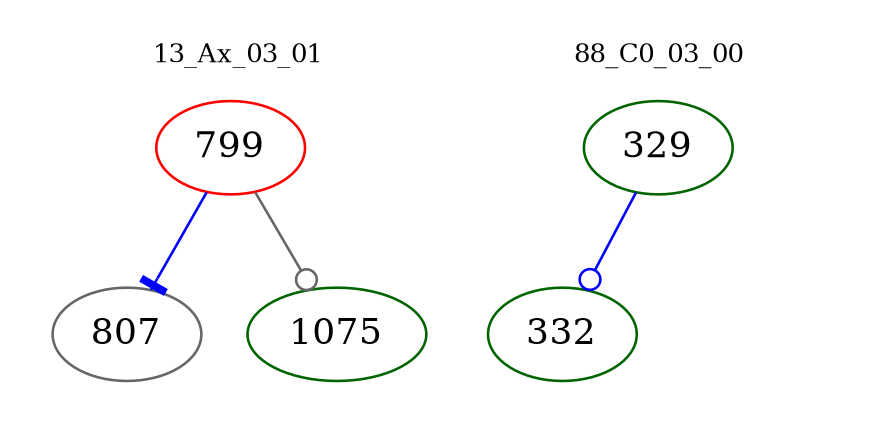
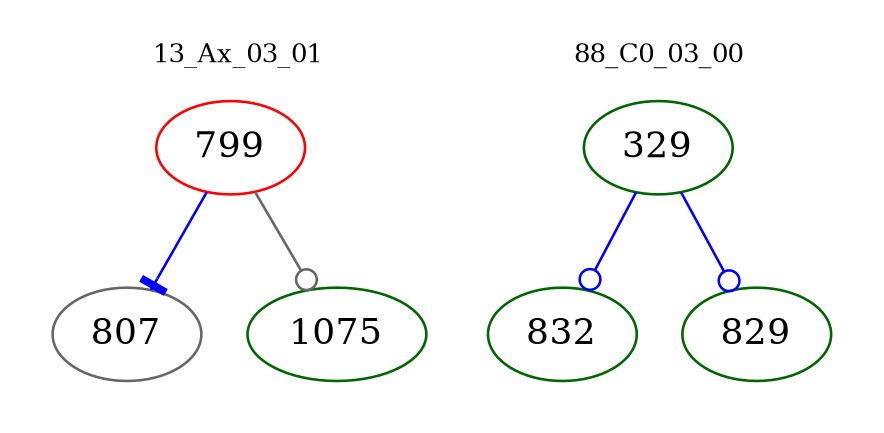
(562, 334) -> (562, 334)
none -> (757, 334)
